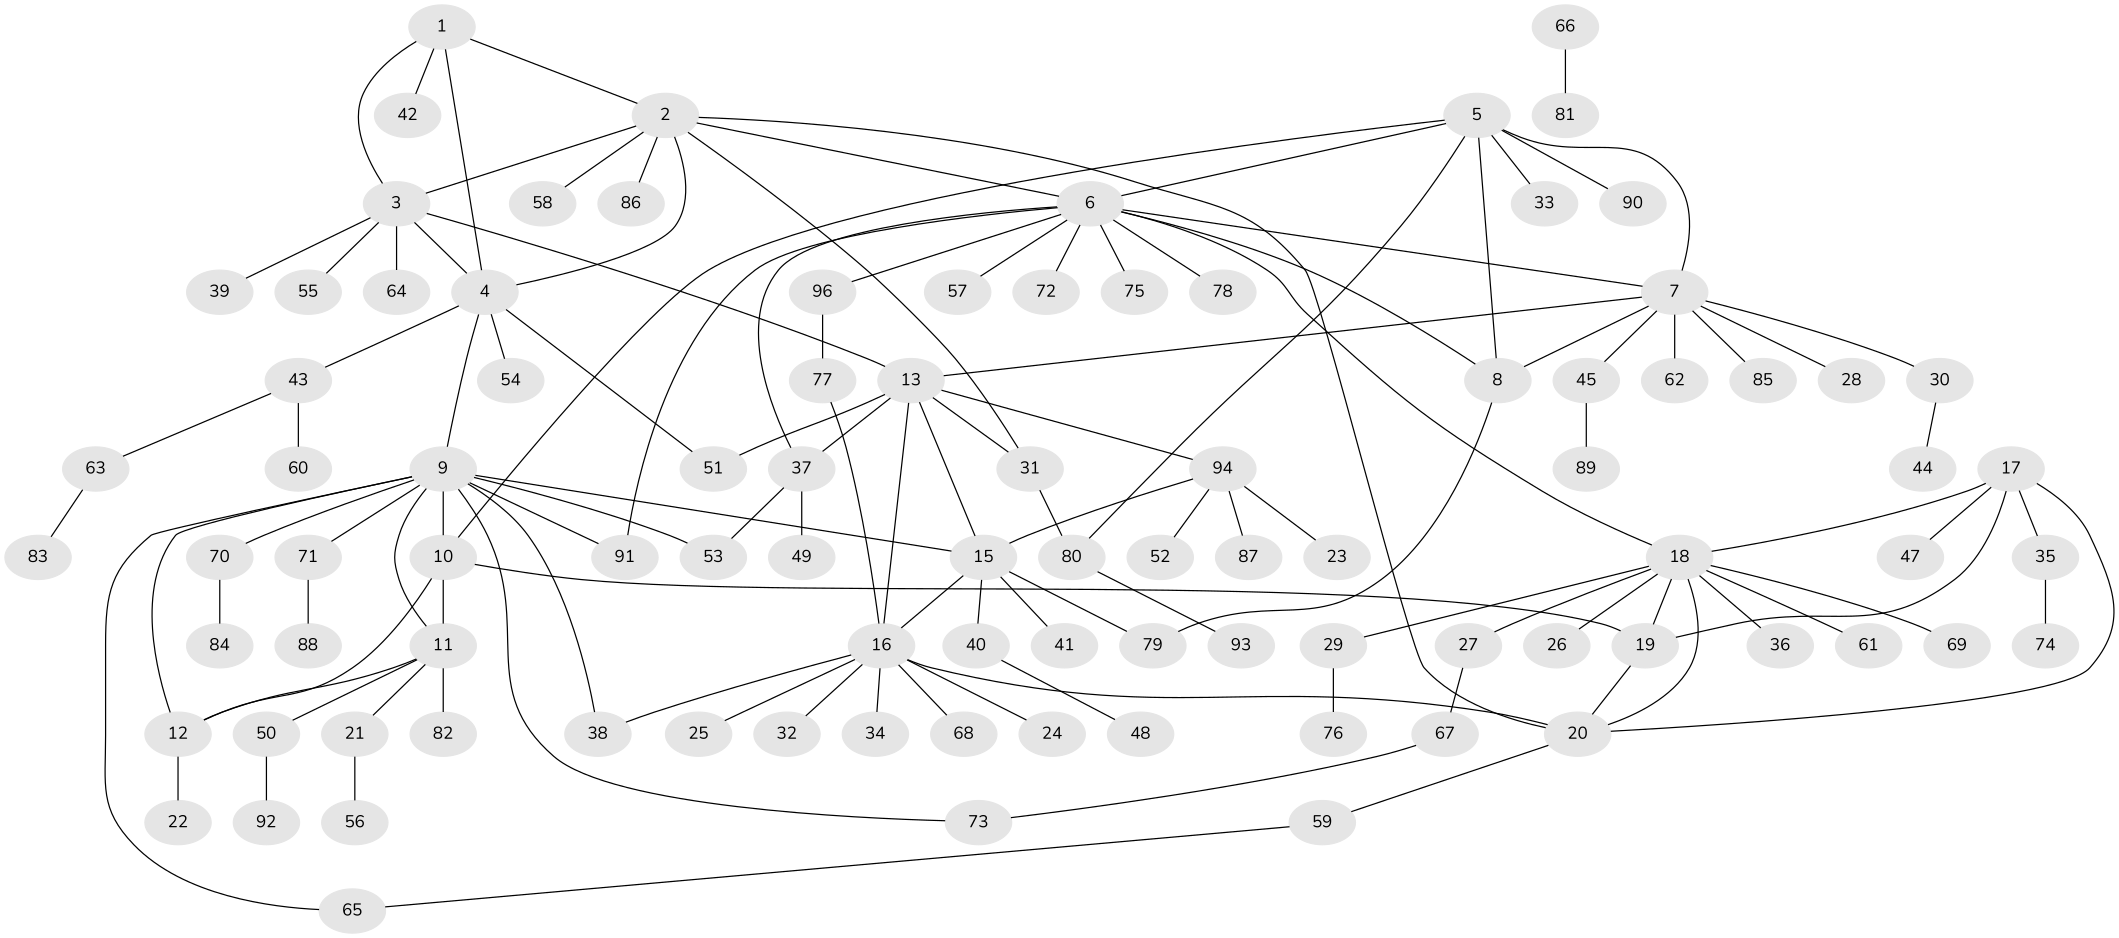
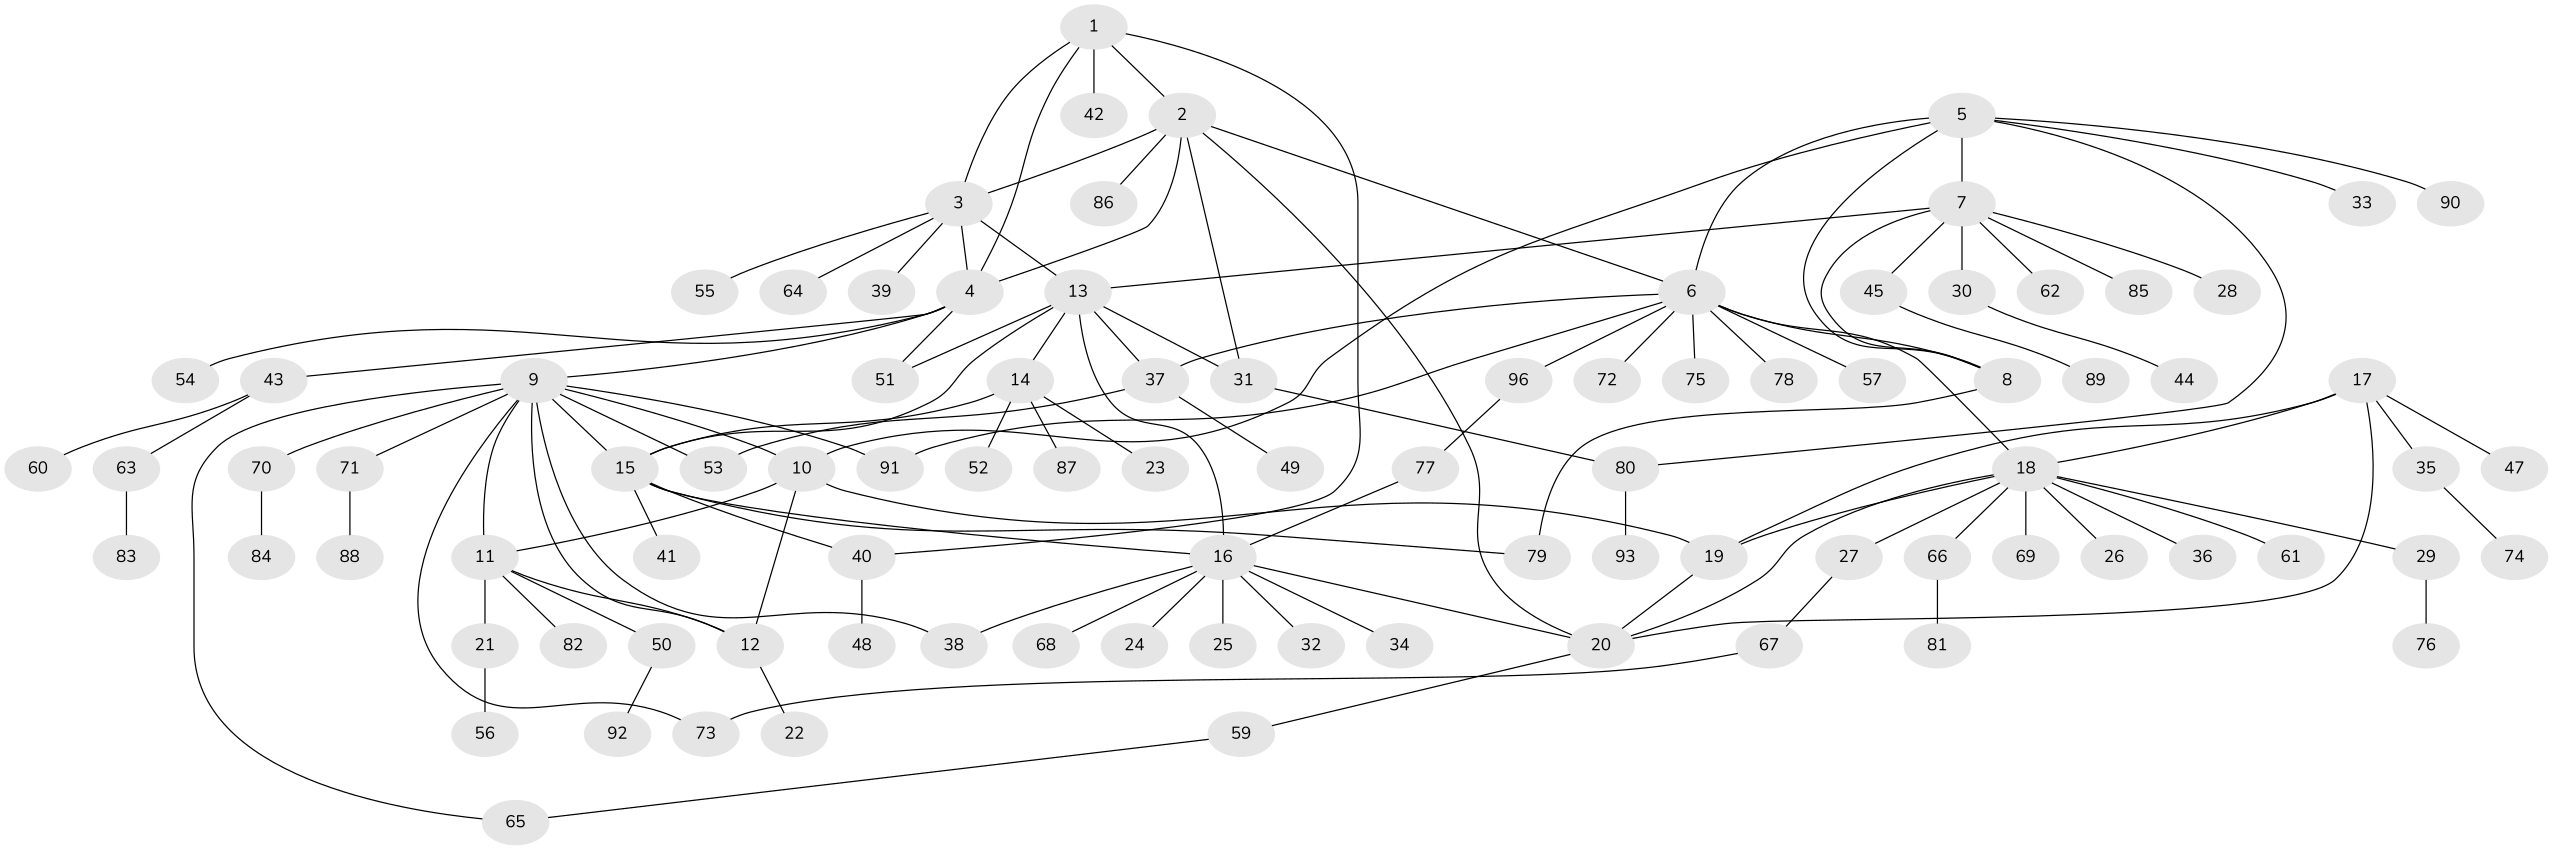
(543, 204) -> none
(1370, 246) -> none
none -> (1360, 419)
(1223, 469) -> (1020, 381)
none -> (1982, 513)
